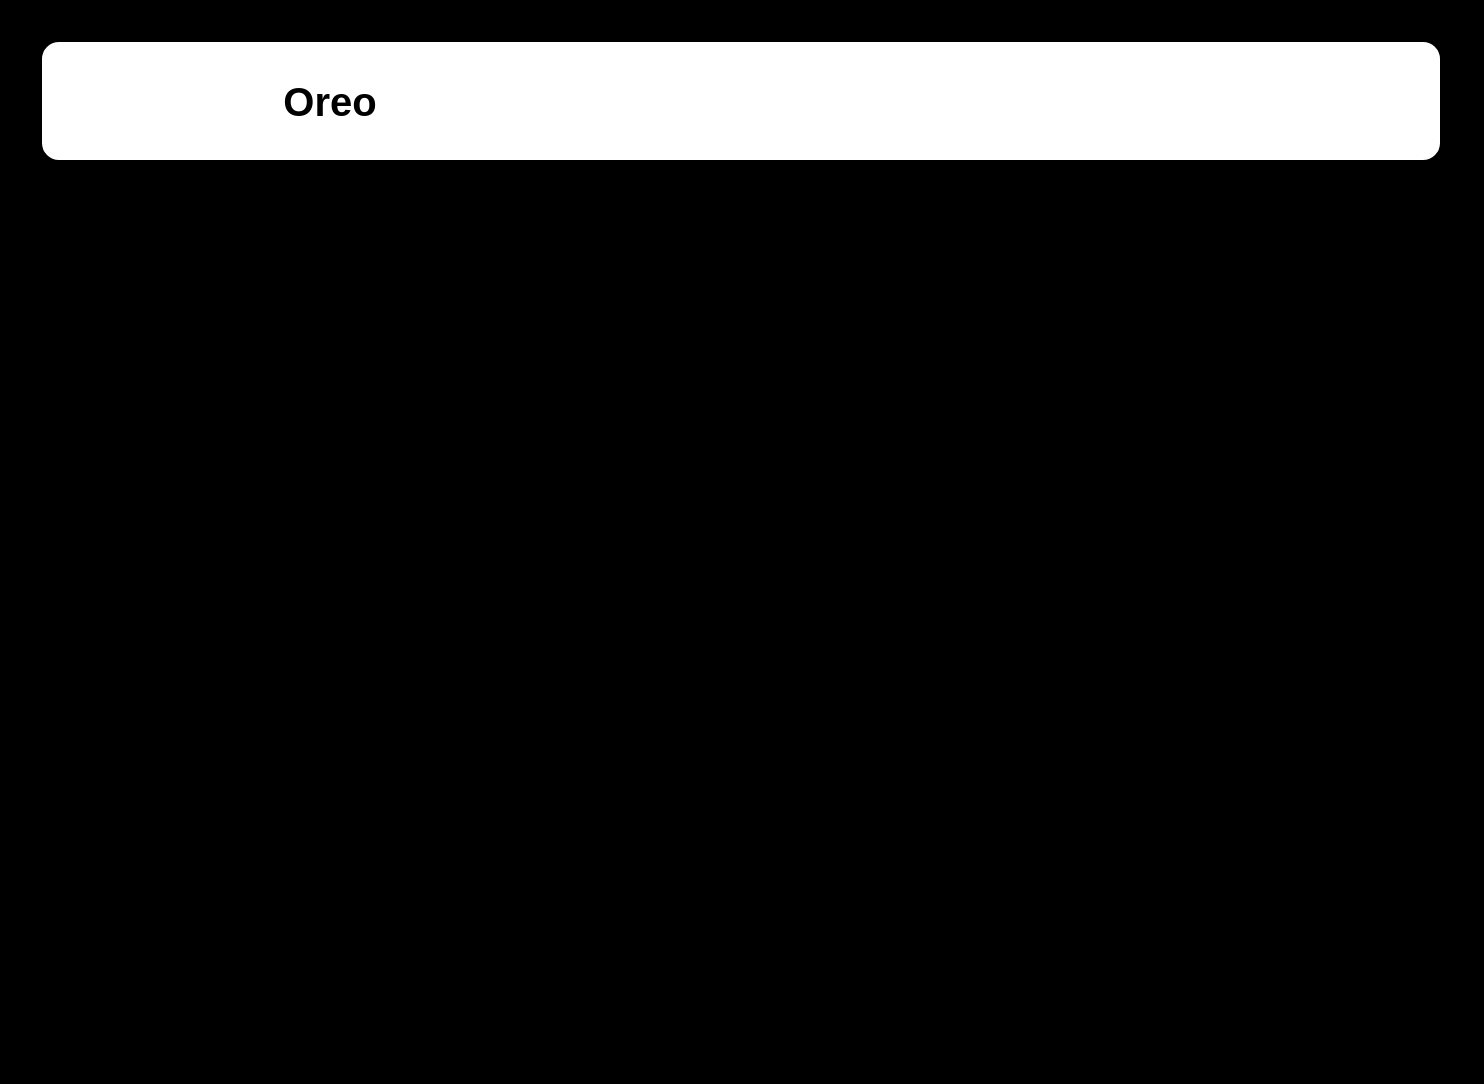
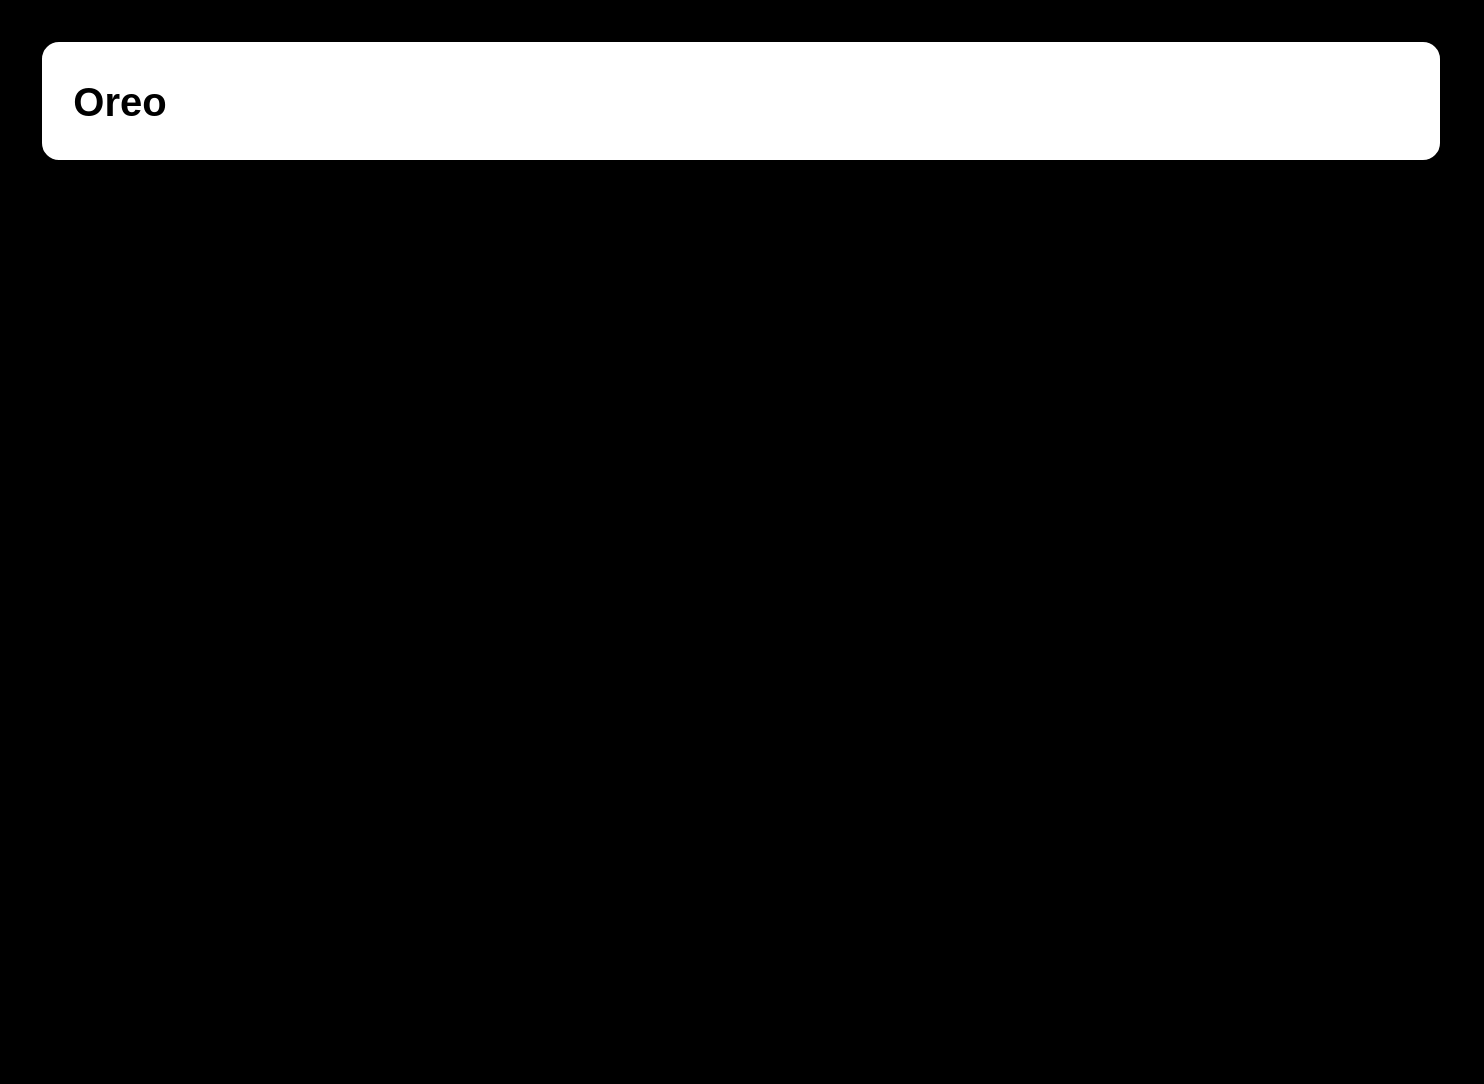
(331, 101) -> (121, 101)
